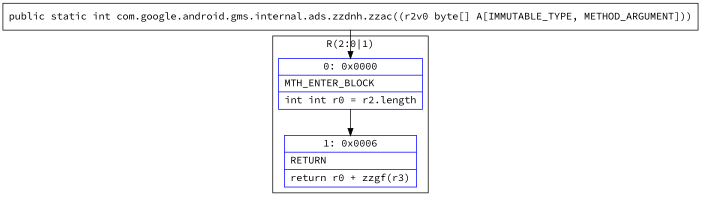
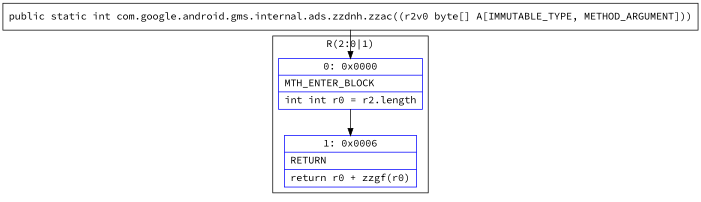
(350, 178) -> (350, 178)
